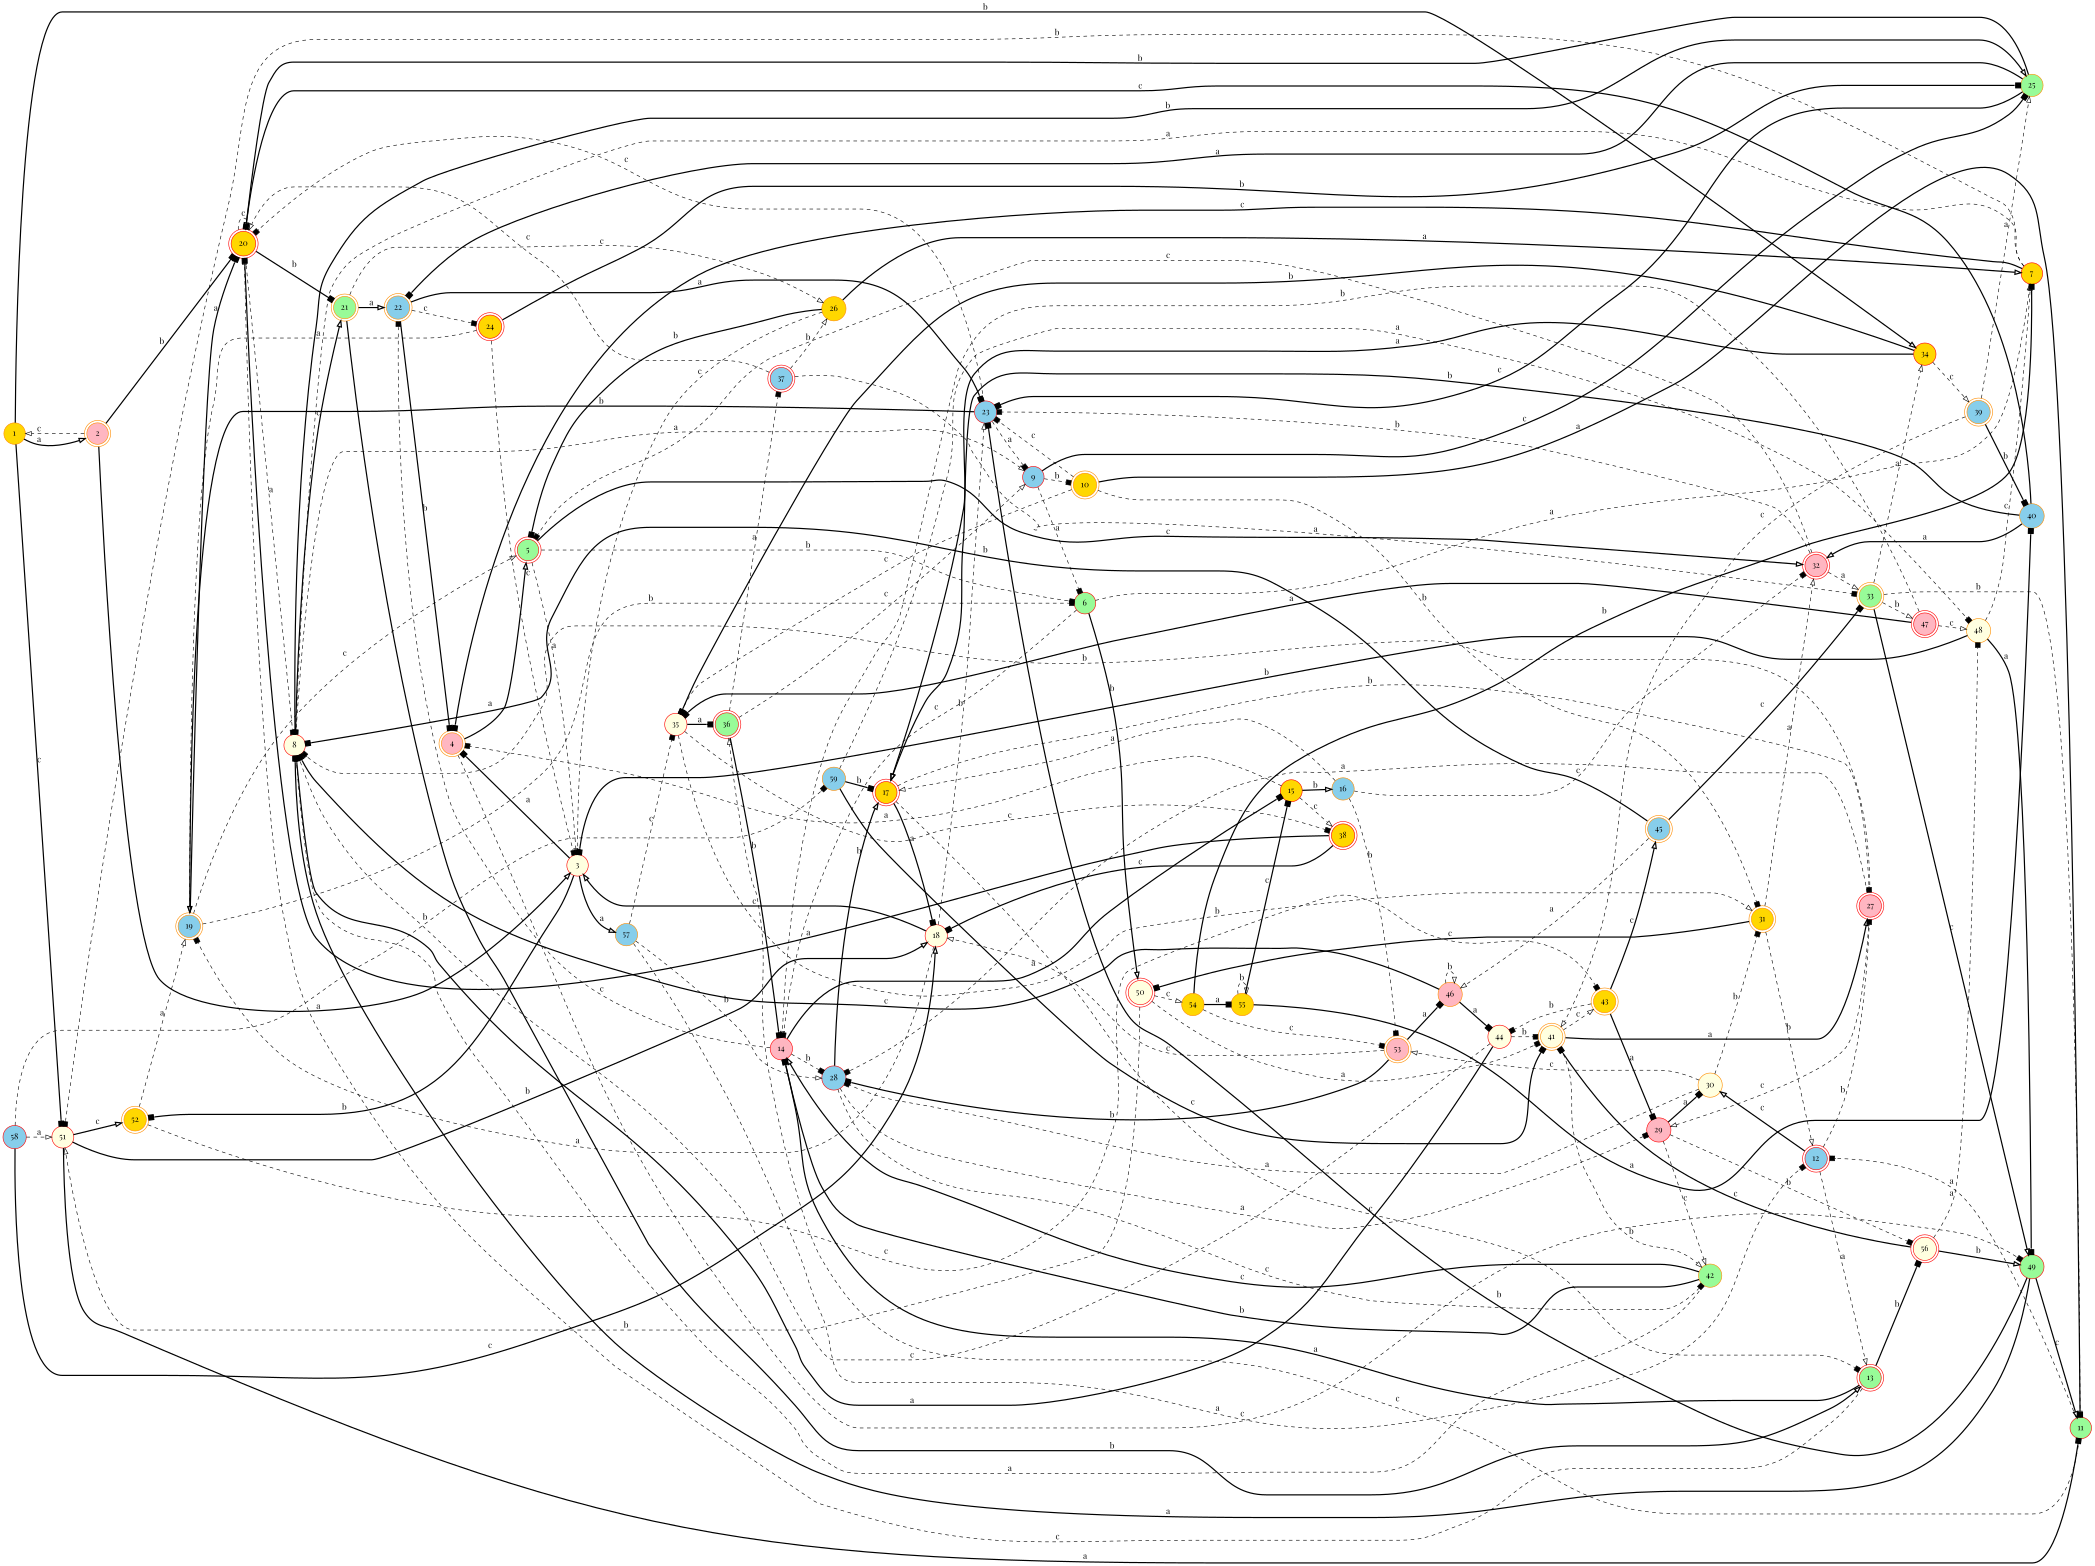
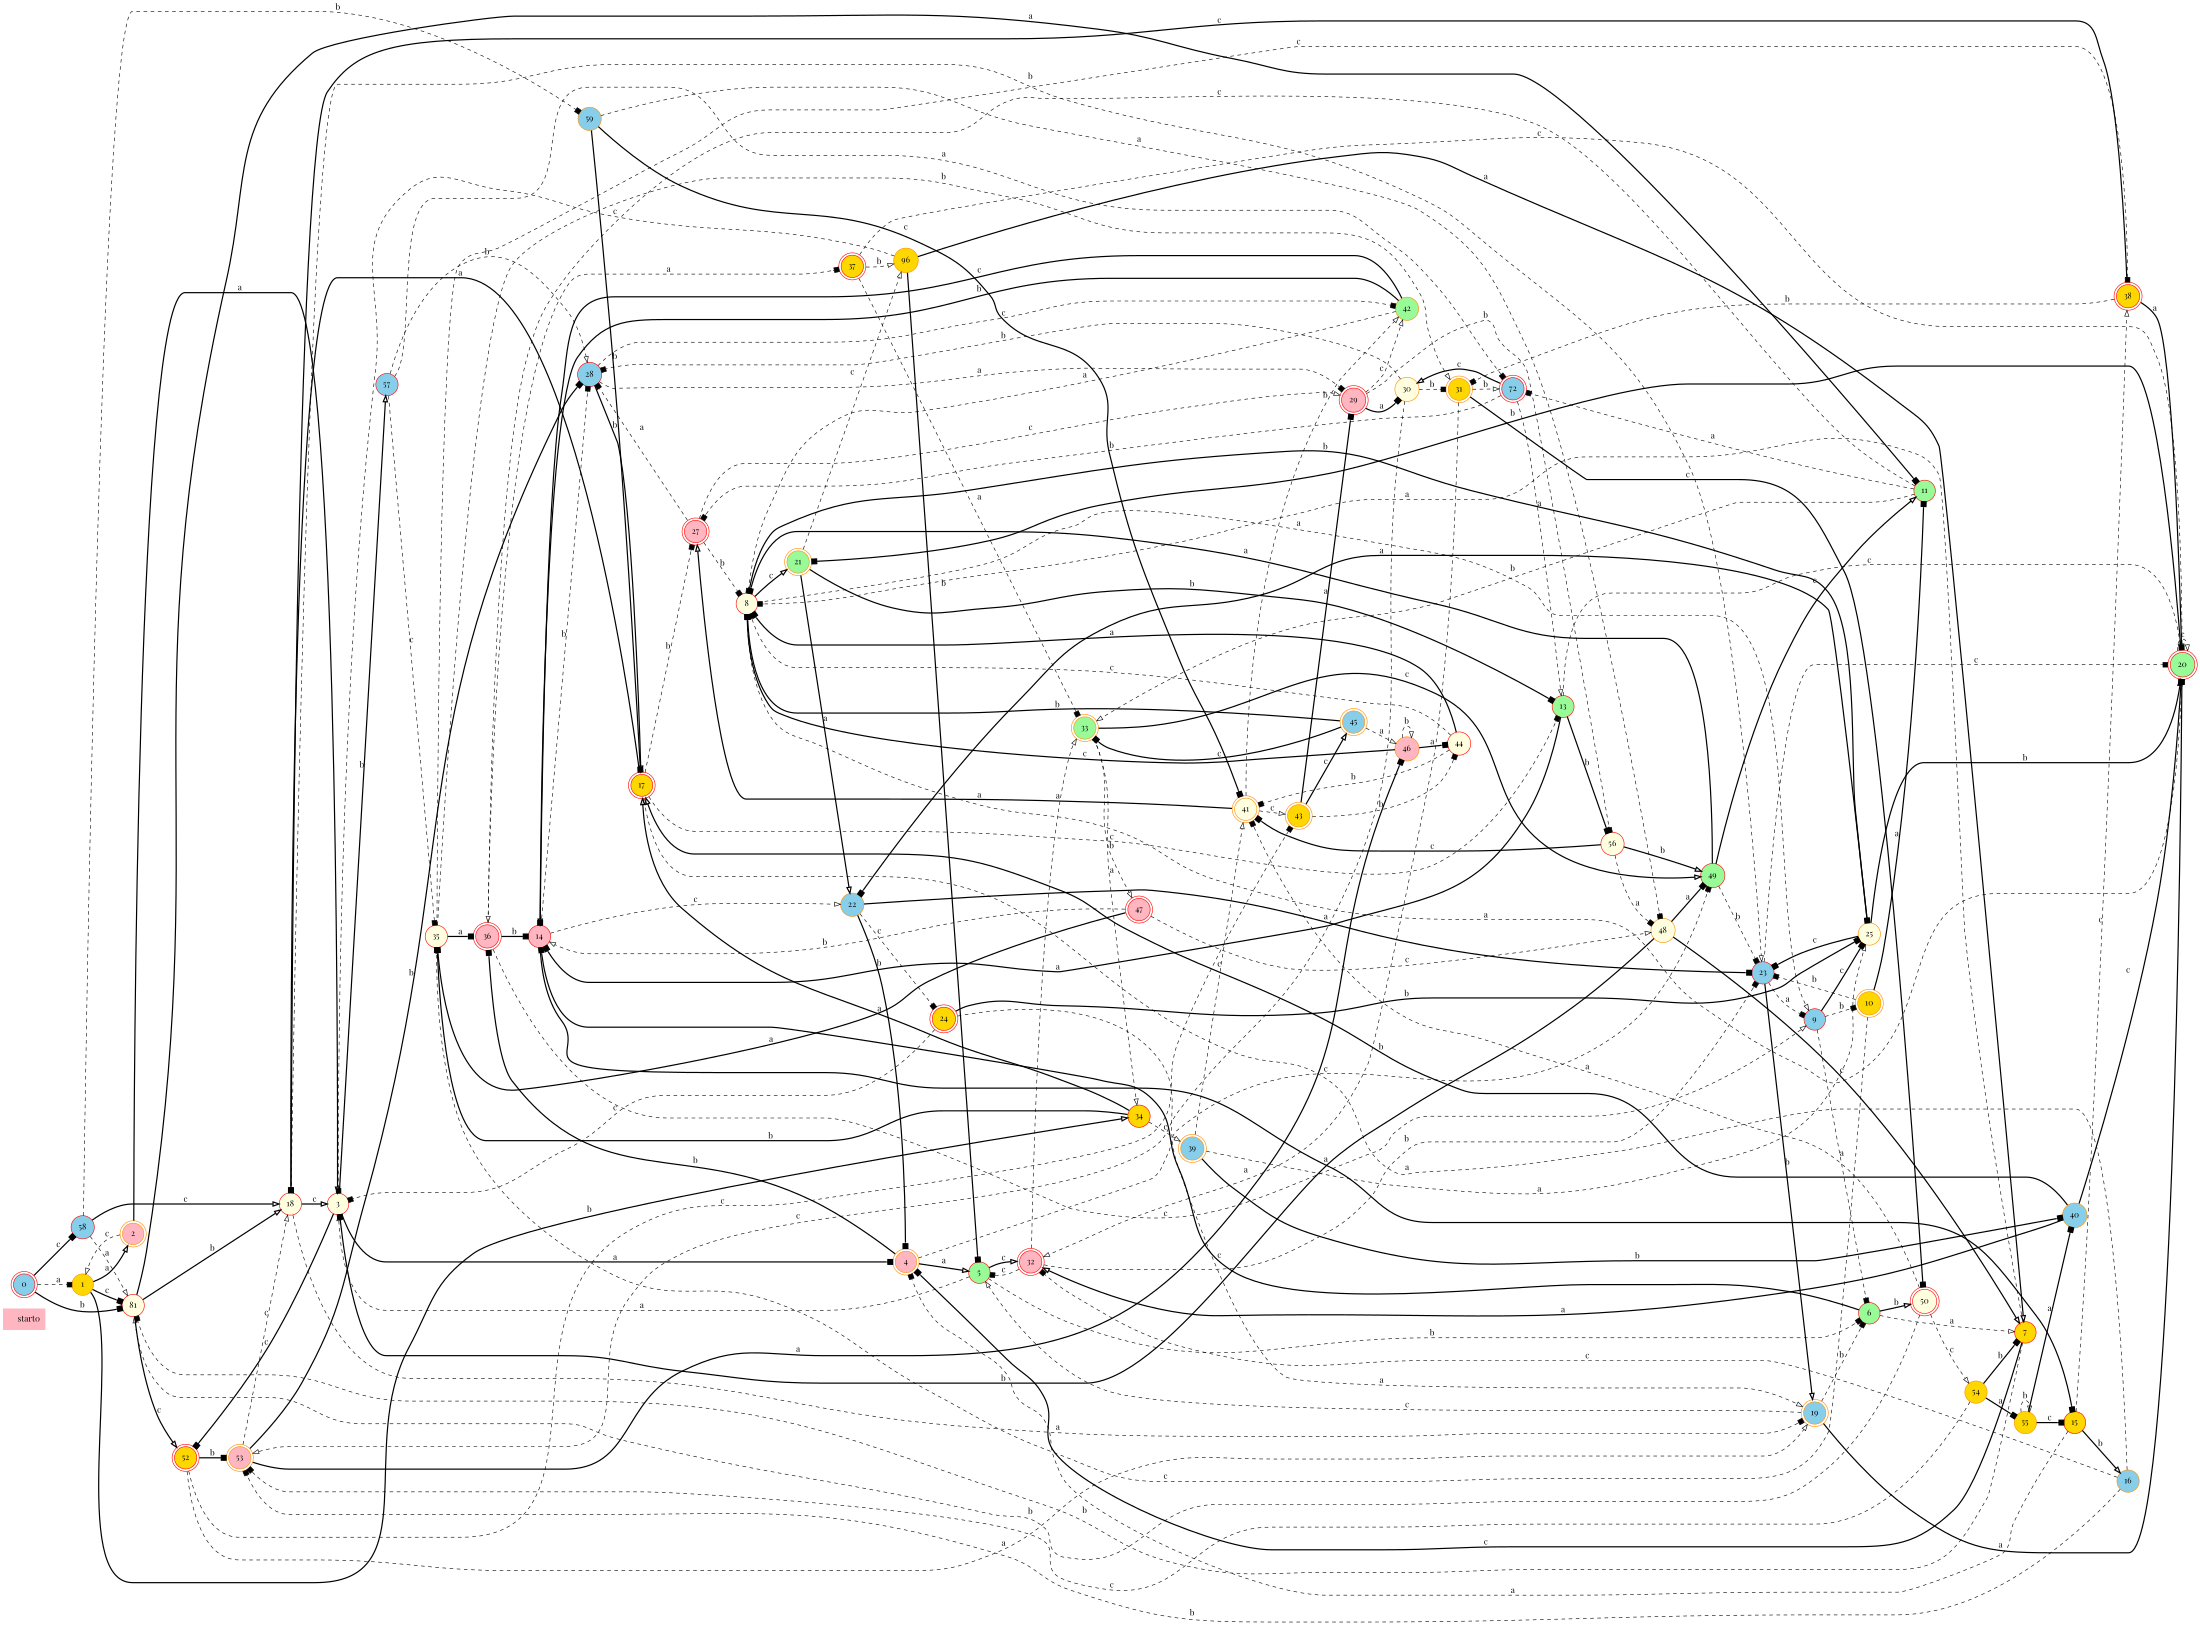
(2032, 85) -> (1869, 934)
(932, 118) -> (1434, 480)
(243, 244) -> (2183, 665)
(398, 308) -> (852, 905)
(834, 309) -> (906, 260)
(168, 342) -> none
(781, 379) -> (852, 266)
(1033, 436) -> (1815, 980)
(2017, 440) -> (1876, 1116)
(528, 550) -> (979, 1273)
(1443, 626) -> (1789, 304)
(727, 724) -> (487, 936)
(443, 777) -> (691, 905)
(869, 779) -> (1156, 1103)
(2069, 876) -> (1502, 581)
(602, 919) -> (362, 765)
(626, 935) -> (387, 385)
(345, 1108) -> (266, 1342)
(135, 1120) -> (186, 1458)
(1659, 1130) -> (1354, 400)
(63, 1137) -> (133, 1306)
none -> (638, 1158)
(1816, 1159) -> (1513, 389)
(1267, 1165) -> (1004, 336)
(1329, 1177) -> (1737, 922)
(1925, 1249) -> (1612, 844)
none -> (24, 1285)
none -> (24, 1319)
(764, 1372) -> (1184, 589)
(1870, 1378) -> (1563, 707)
none -> (210, 1458)
